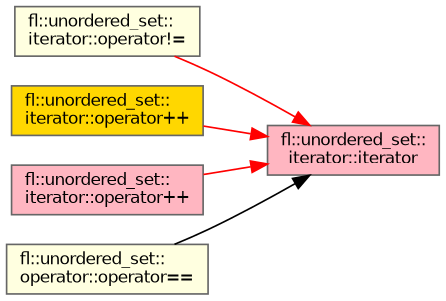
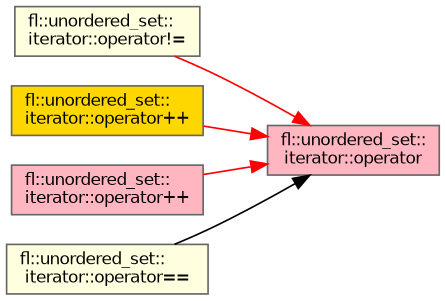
(353, 150) -> (353, 150)
(107, 269) -> (107, 269)
